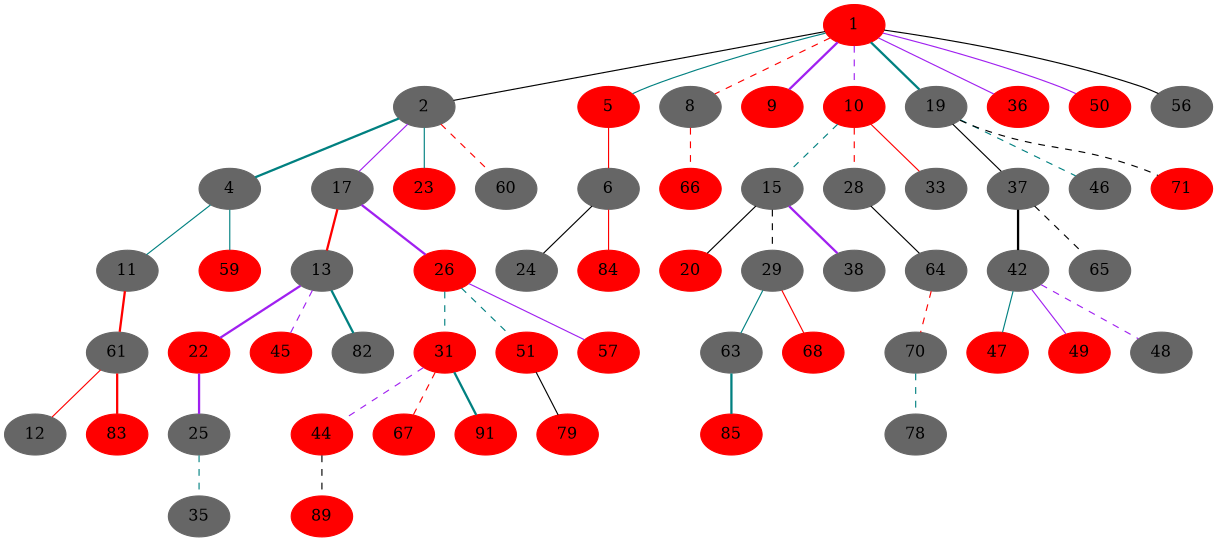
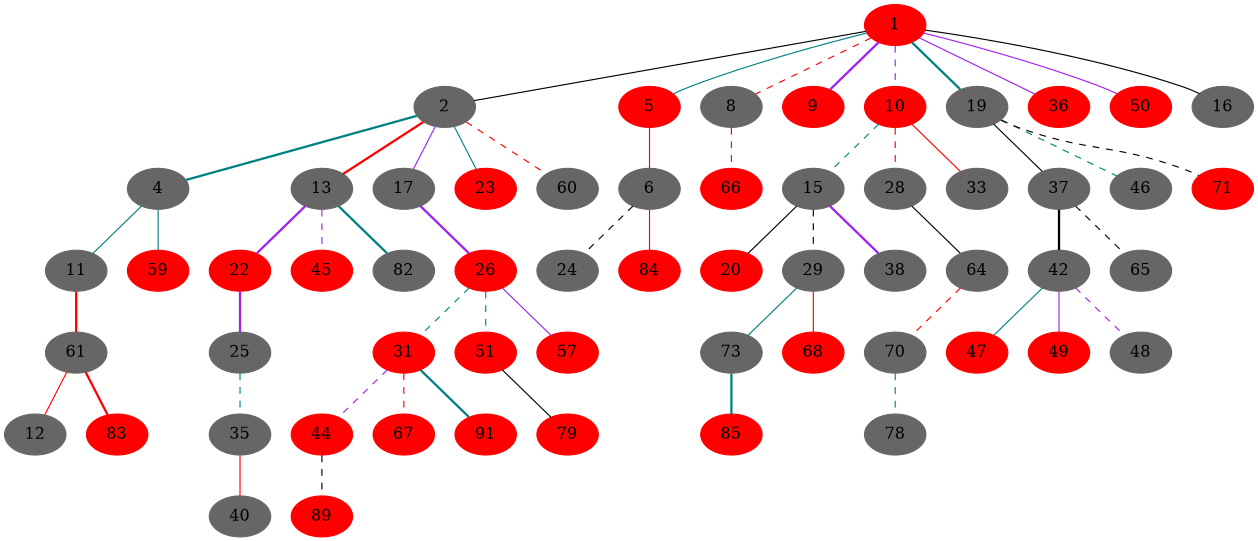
(1182, 107) -> (1223, 107)
(332, 230) -> (383, 148)
(568, 230) -> (609, 230)
(731, 353) -> (731, 353)
none -> (240, 516)
